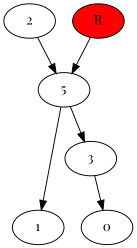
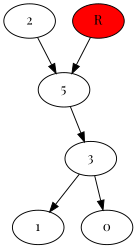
(52, 154) -> (67, 189)
